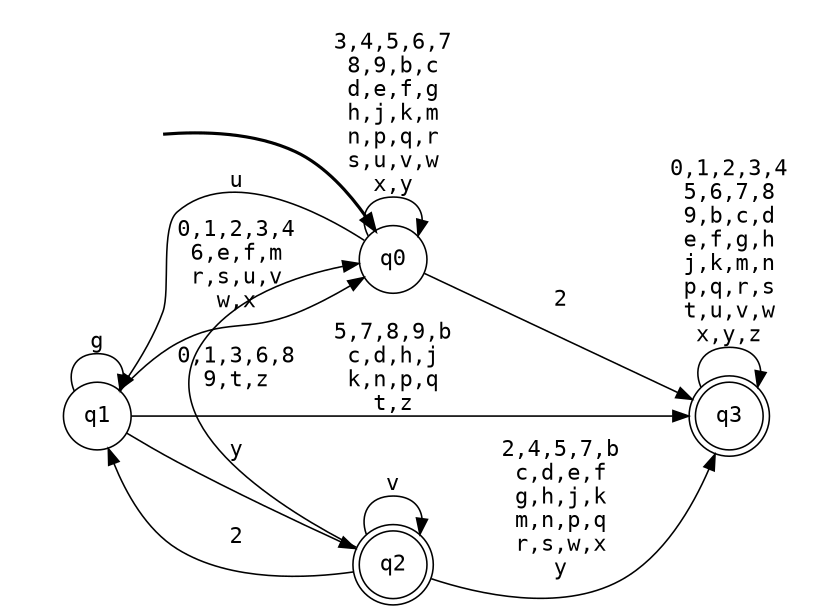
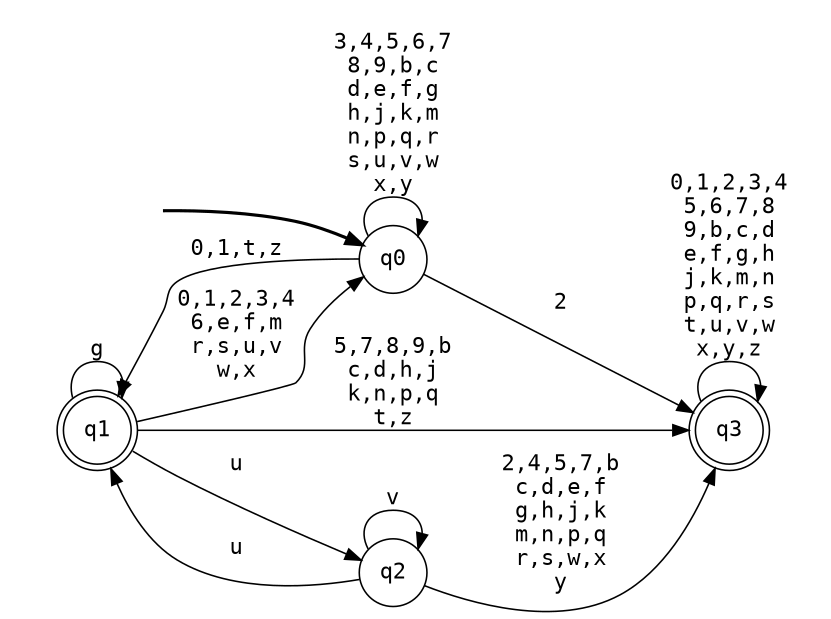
(237, 181) -> (237, 249)
(192, 402) -> none
(97, 416) -> (97, 430)
(237, 450) -> (237, 464)
(237, 537) -> (237, 548)
(393, 565) -> (393, 573)
